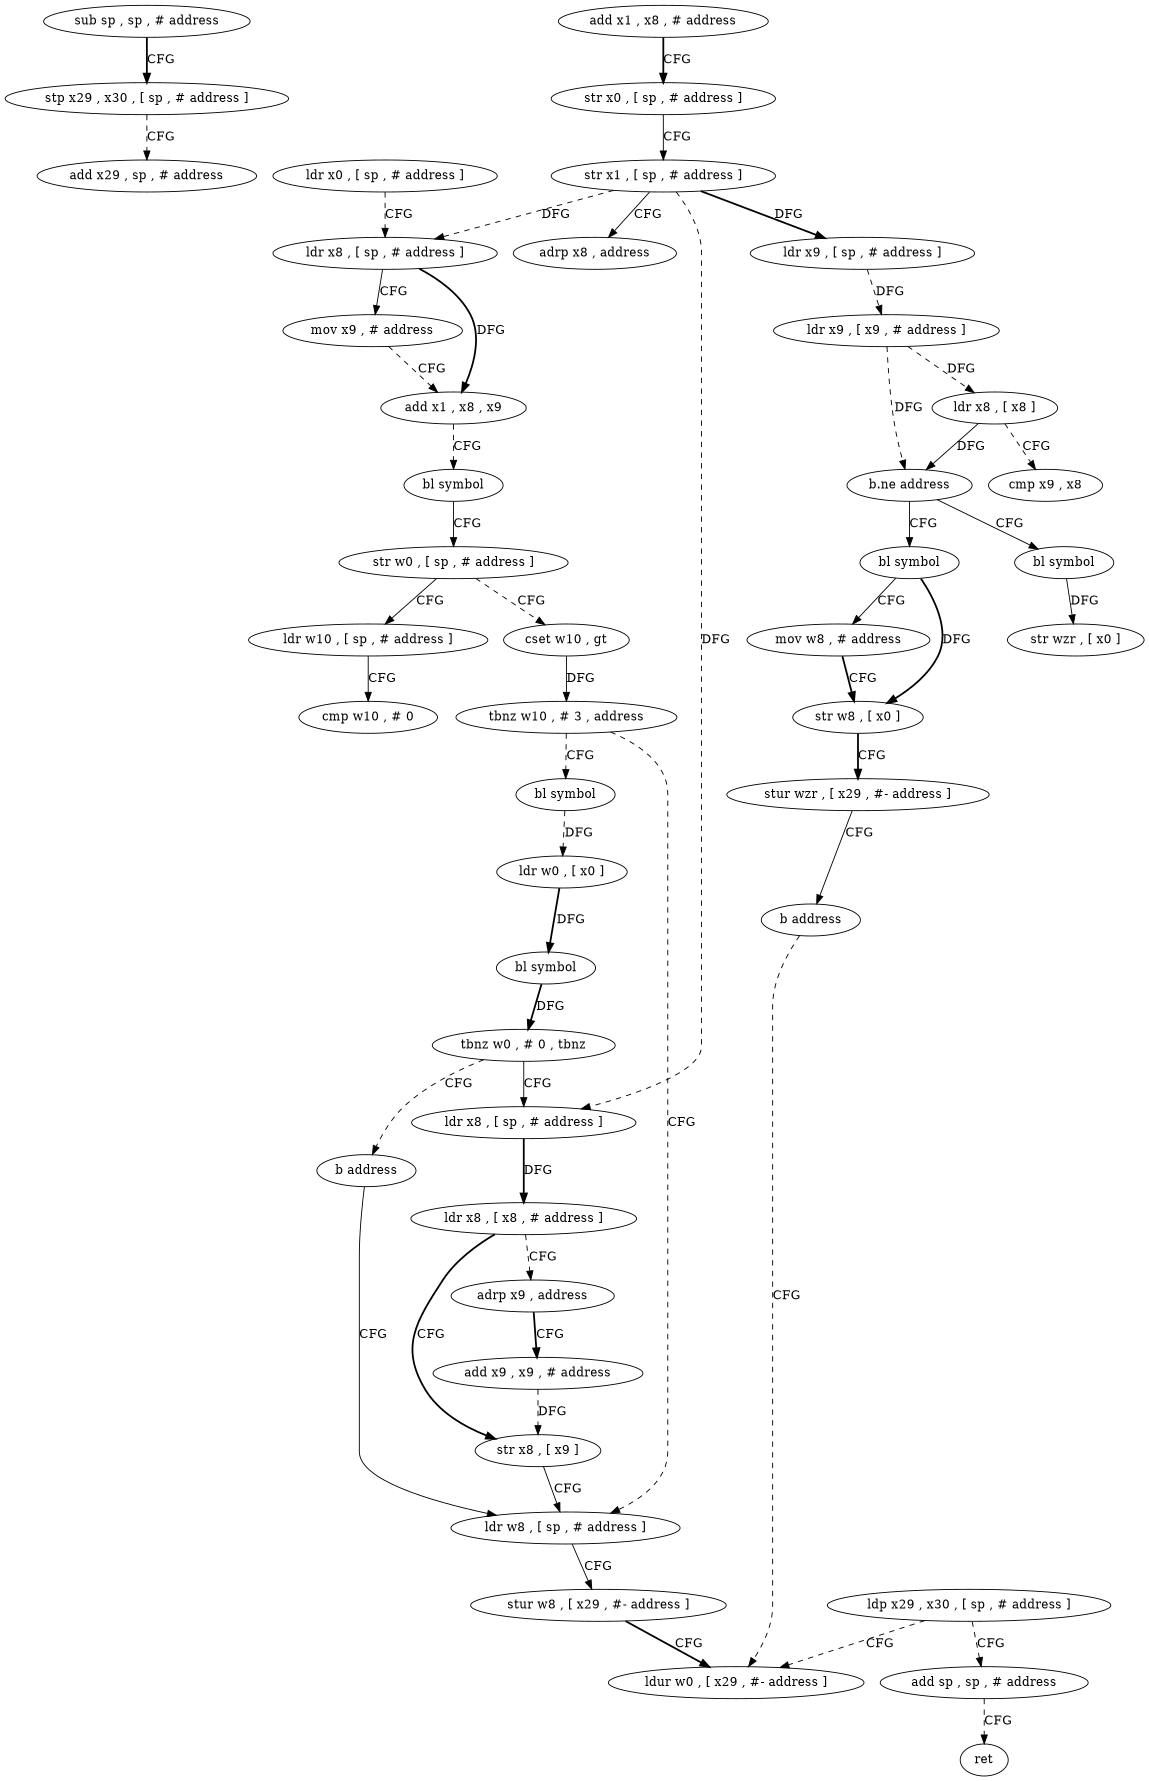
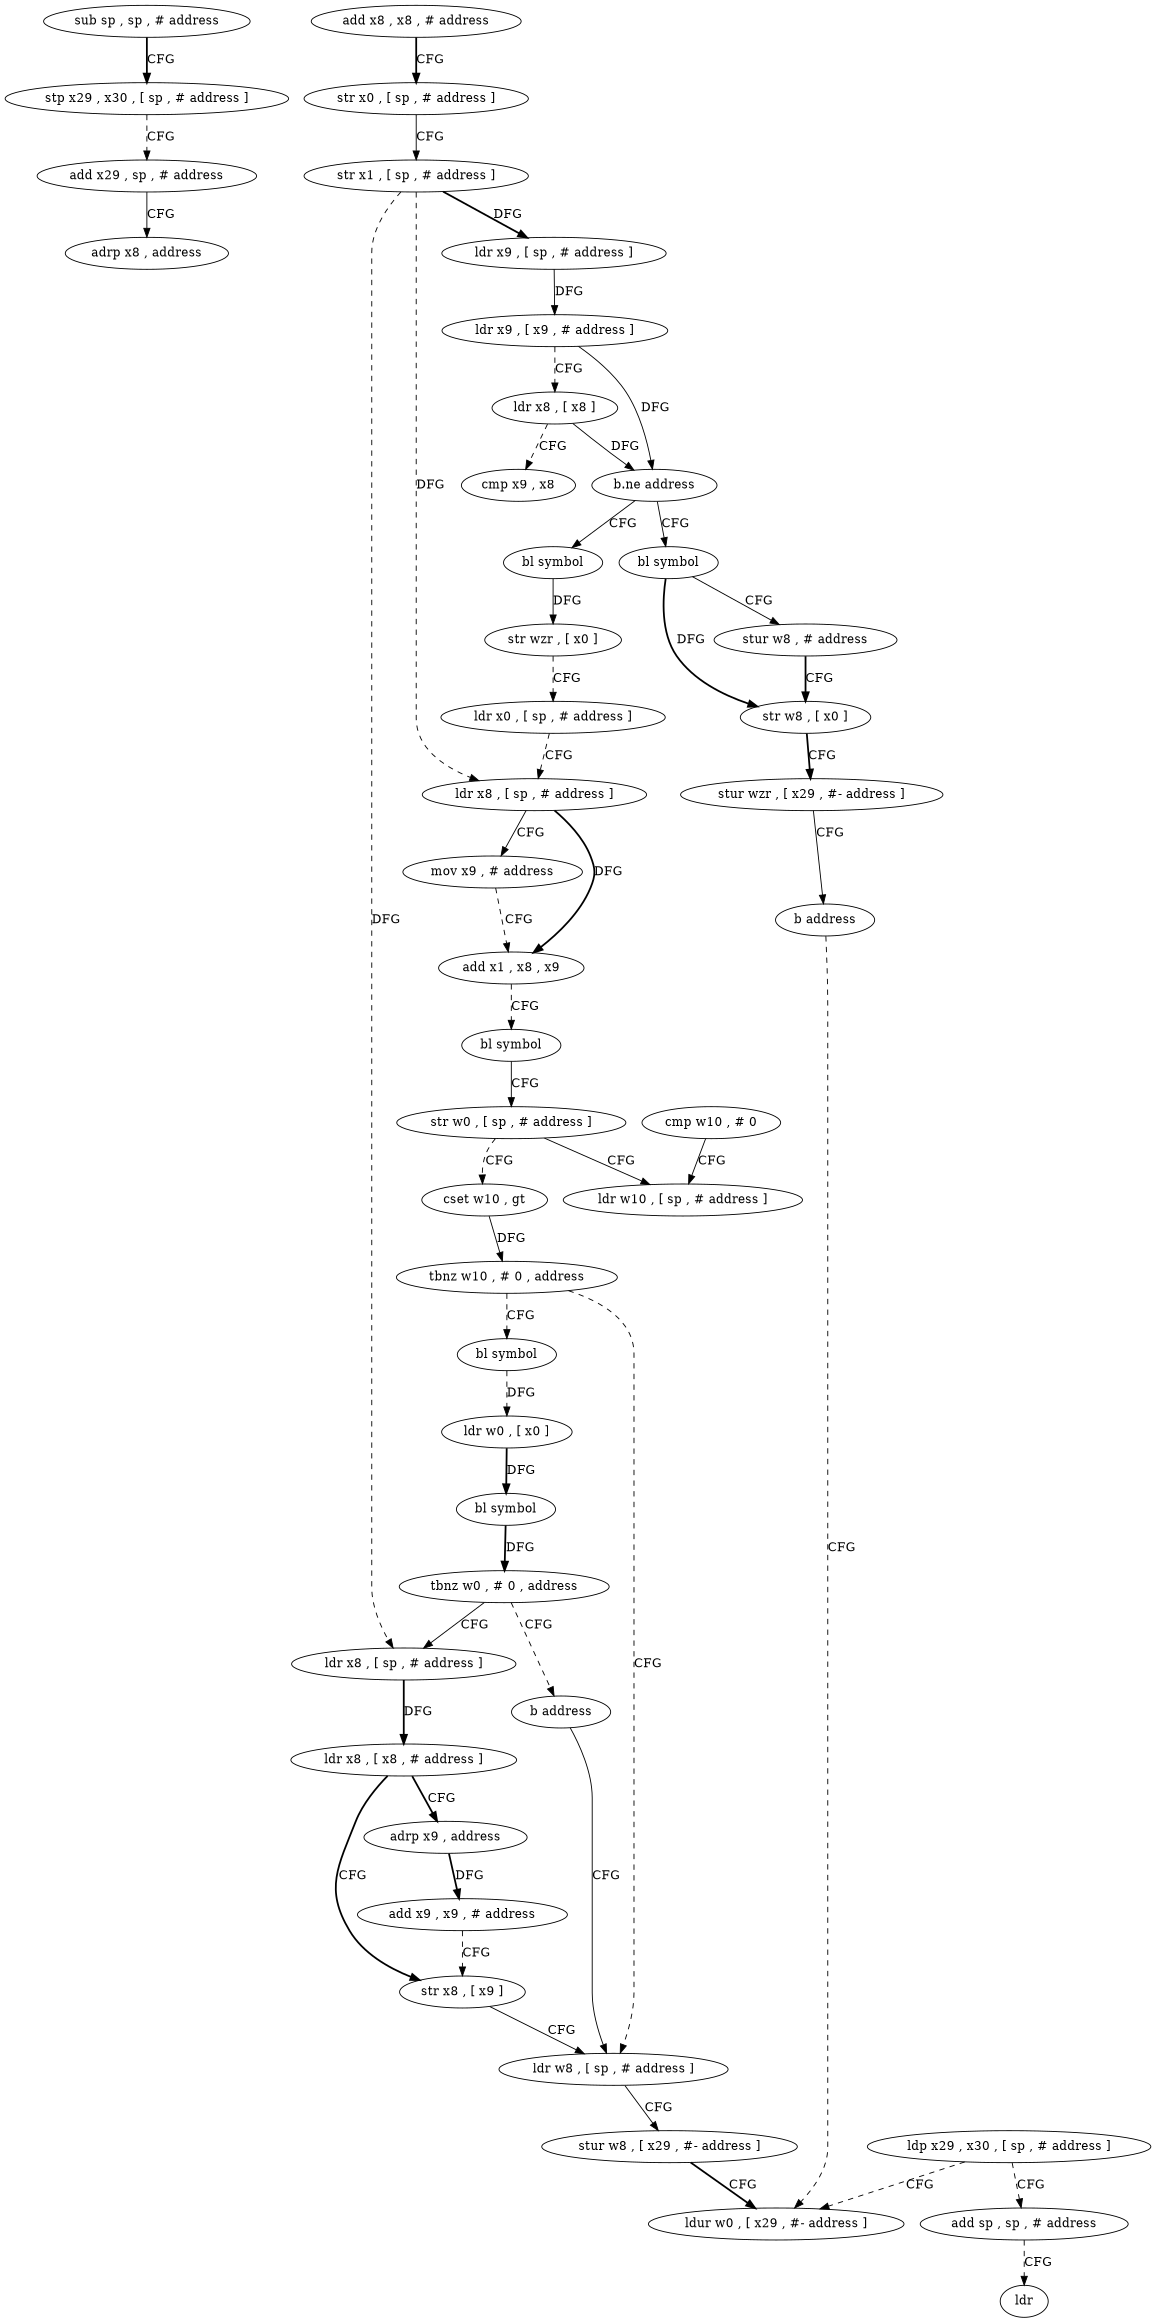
(663, 21) -> (416, 21)
(632, 211) -> (147, 210)
(873, 288) -> (554, 288)
(962, 369) -> (569, 369)
(892, 404) -> (628, 395)
(838, 640) -> (806, 640)
(368, 674) -> (699, 1157)
none -> (553, 674)
(566, 717) -> (507, 1277)
(524, 1045) -> (504, 1587)
(528, 1253) -> (422, 1795)
(550, 1335) -> (470, 1876)
(553, 1412) -> (477, 1953)
(984, 1760) -> (1024, 2301)
